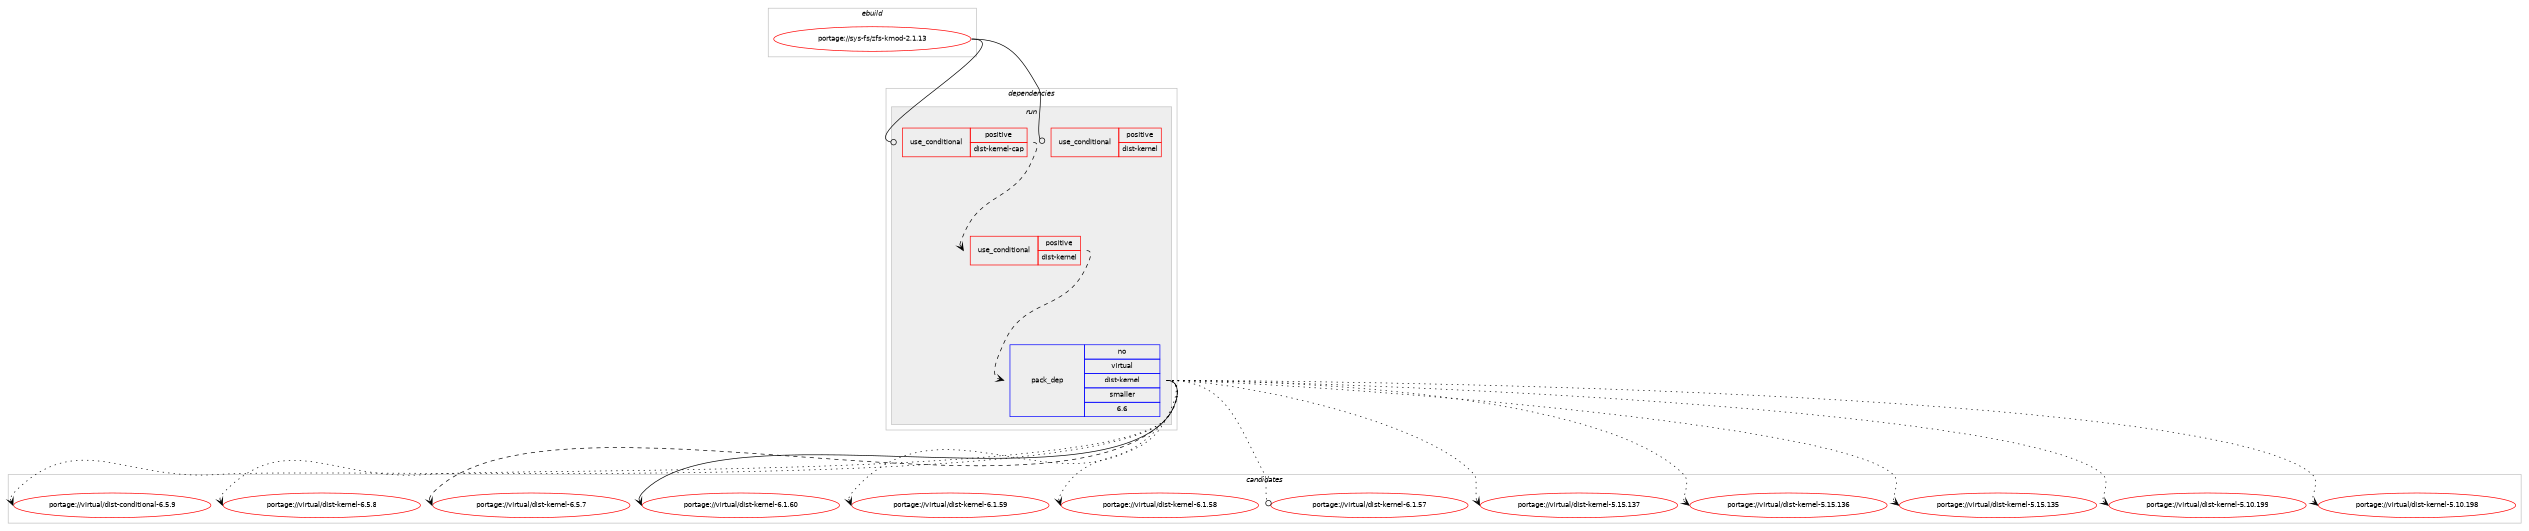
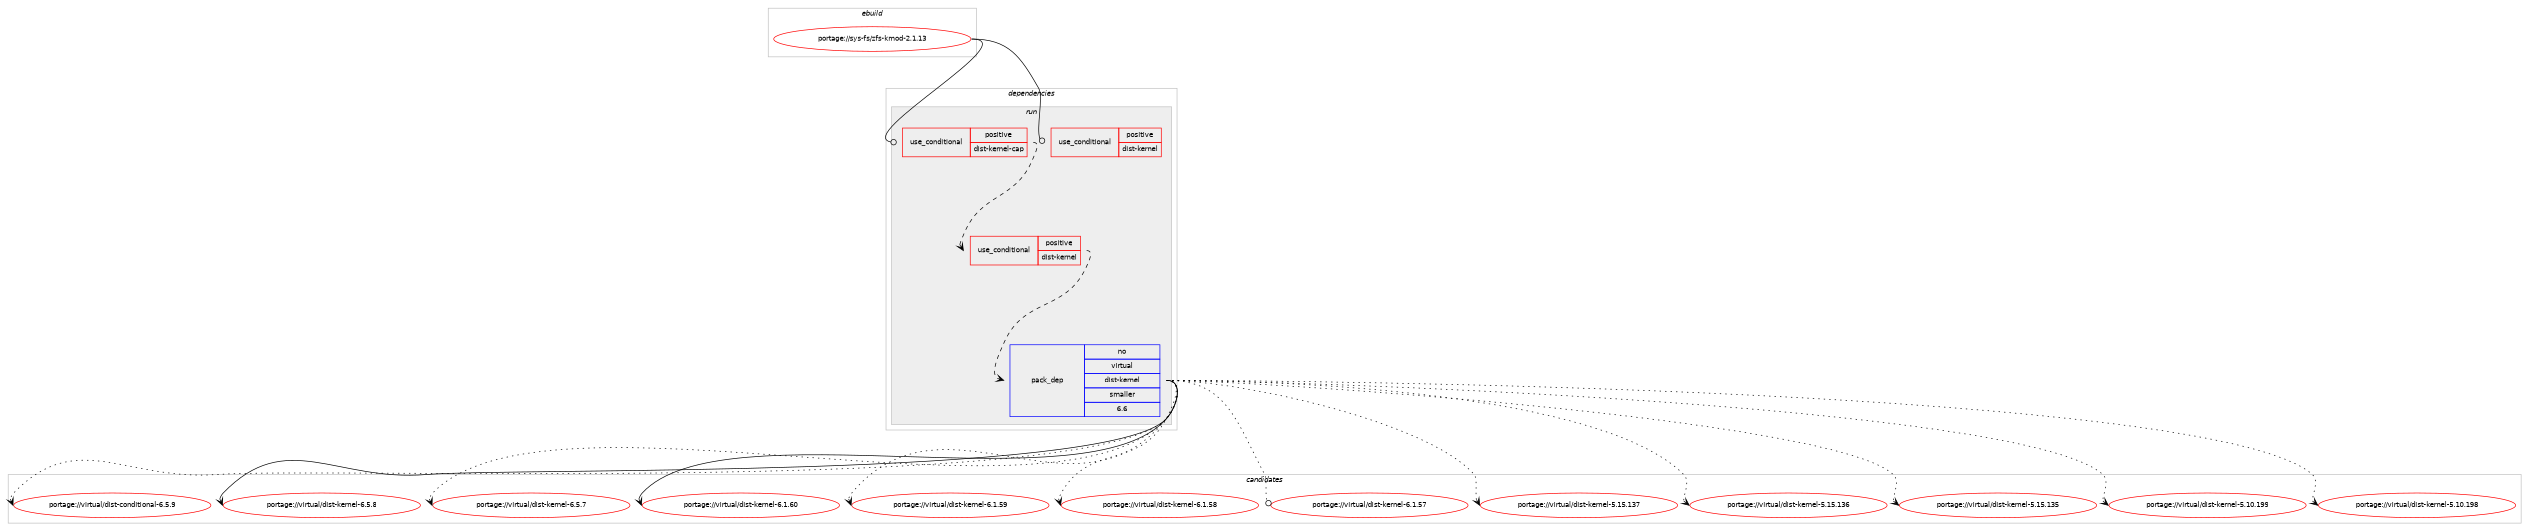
(840, 459) -> (840, 459)
(713, 469) -> (713, 469)
